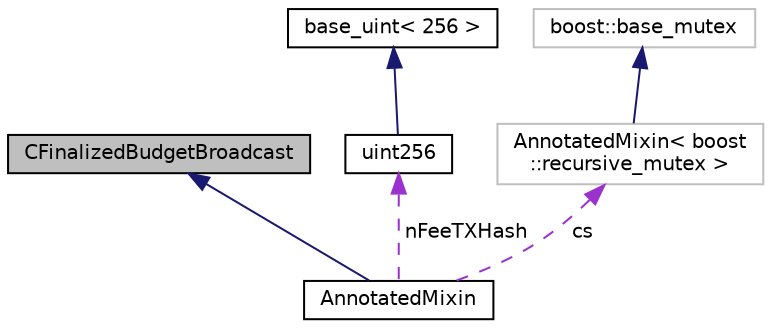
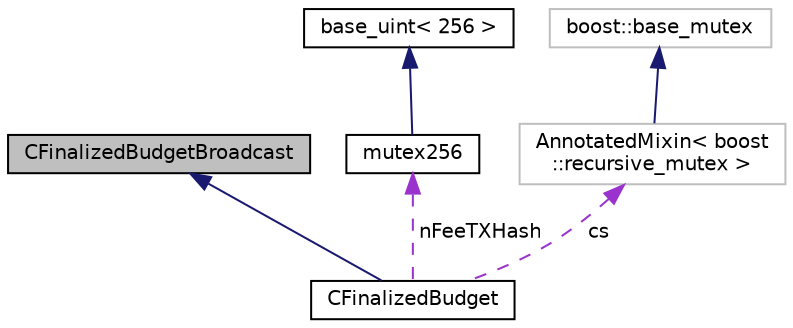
(399, 154) -> (413, 154)
(399, 300) -> (413, 300)
